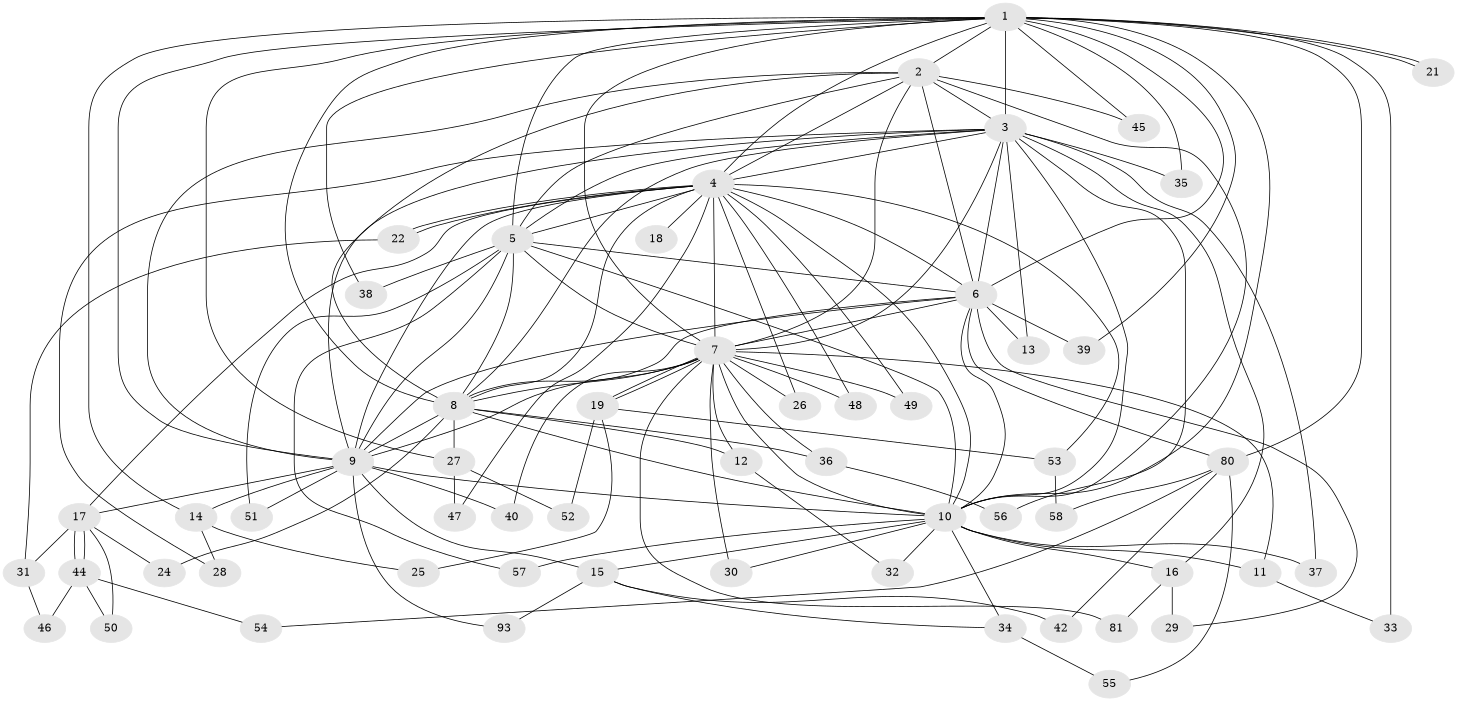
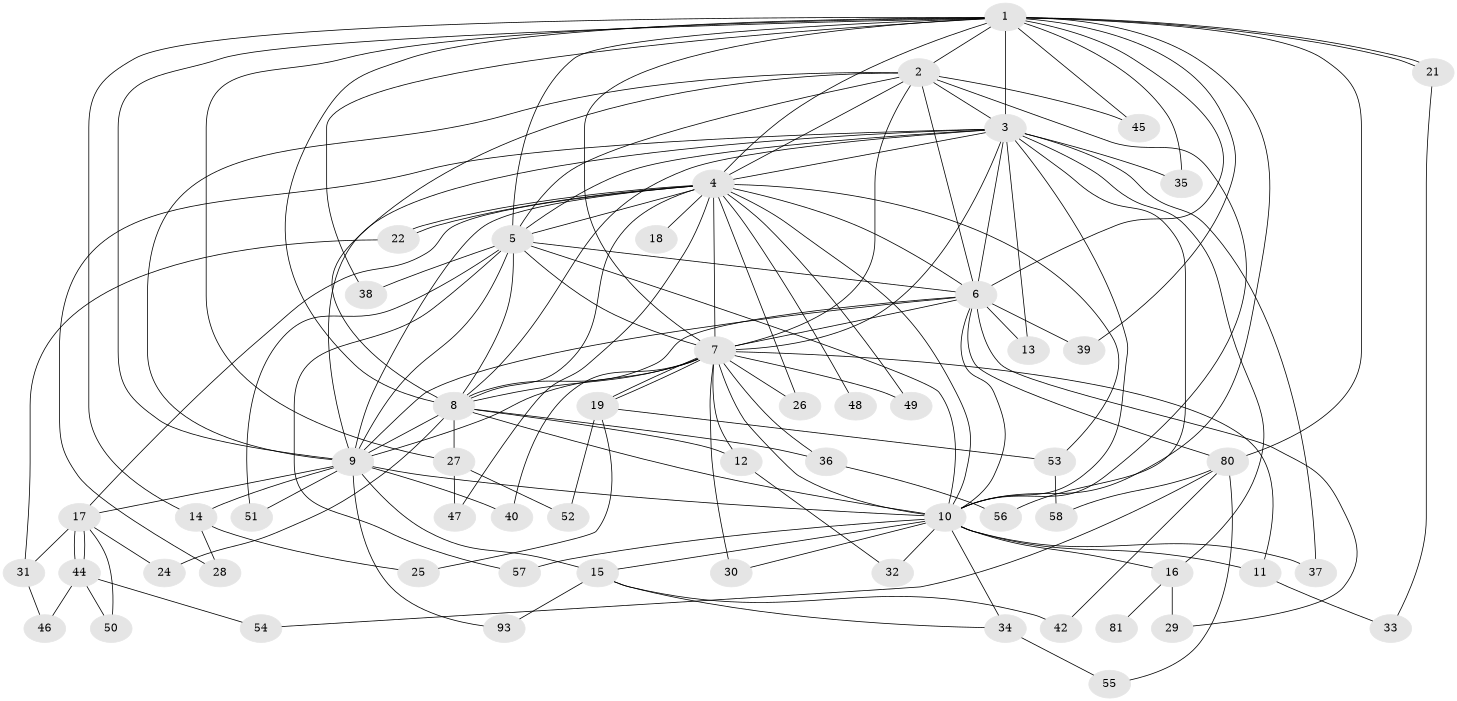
(1391, 165) -> (1426, 353)
(781, 374) -> none
(713, 590) -> none
